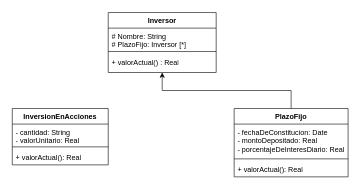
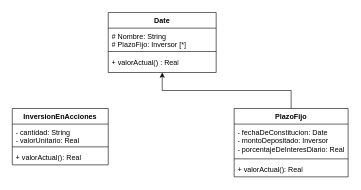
(162, 21) -> (162, 21)
(292, 145) -> (292, 145)
